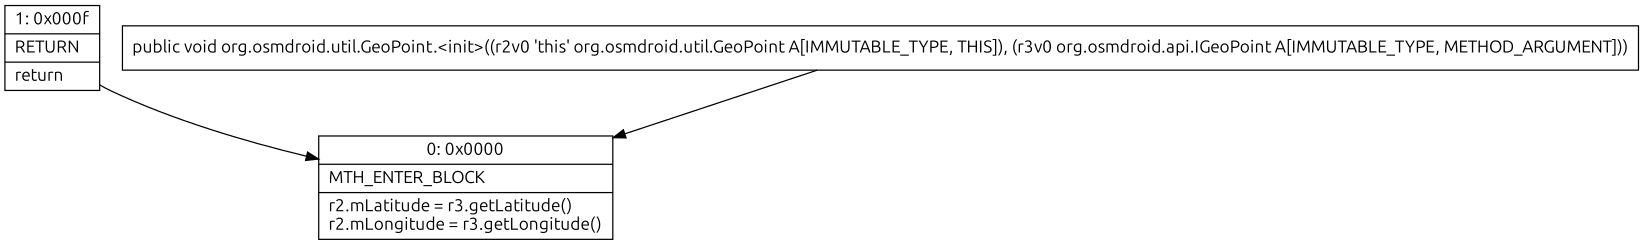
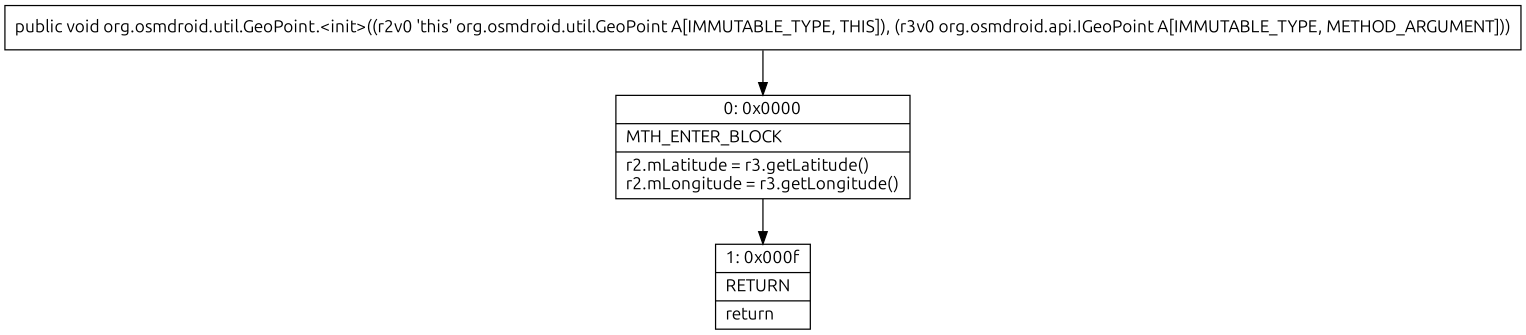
(201, 126) -> (763, 215)
